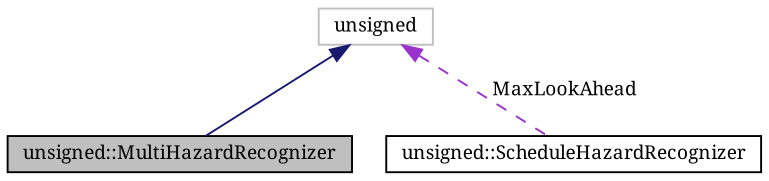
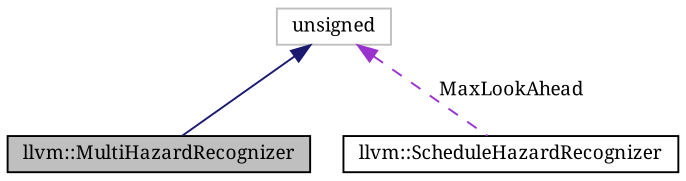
(180, 154) -> (159, 154)
(574, 154) -> (511, 154)
